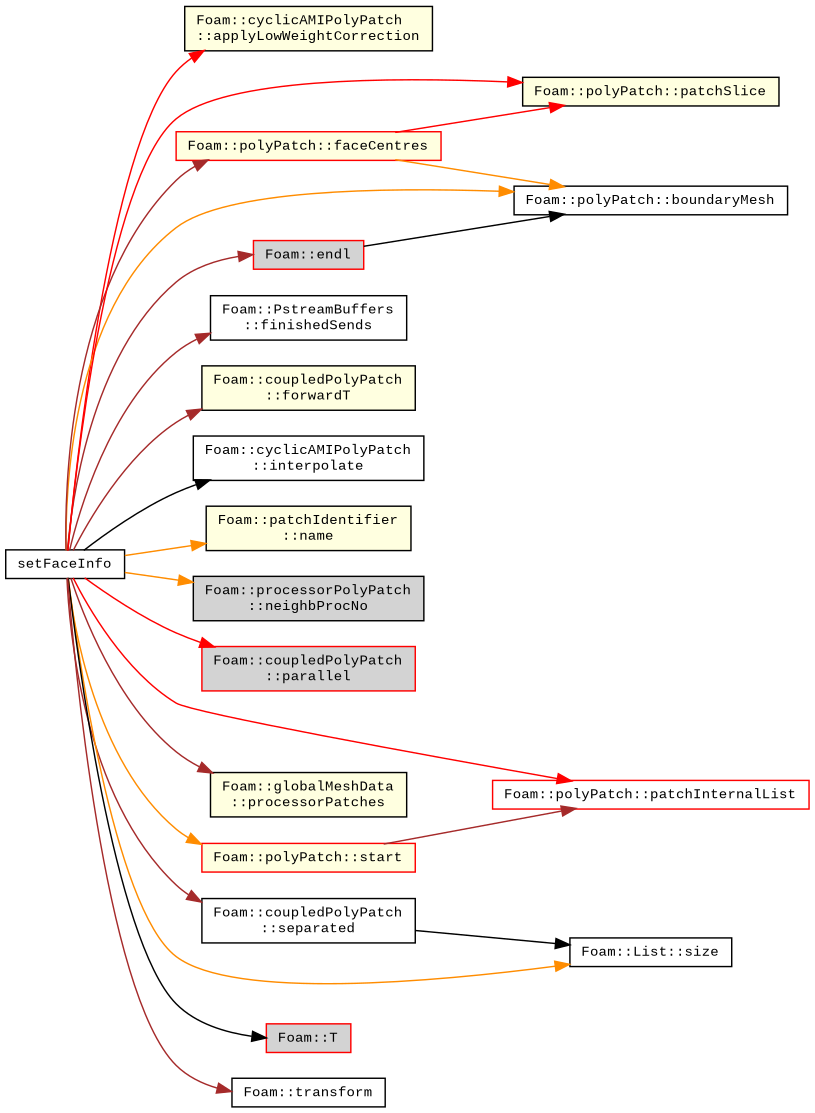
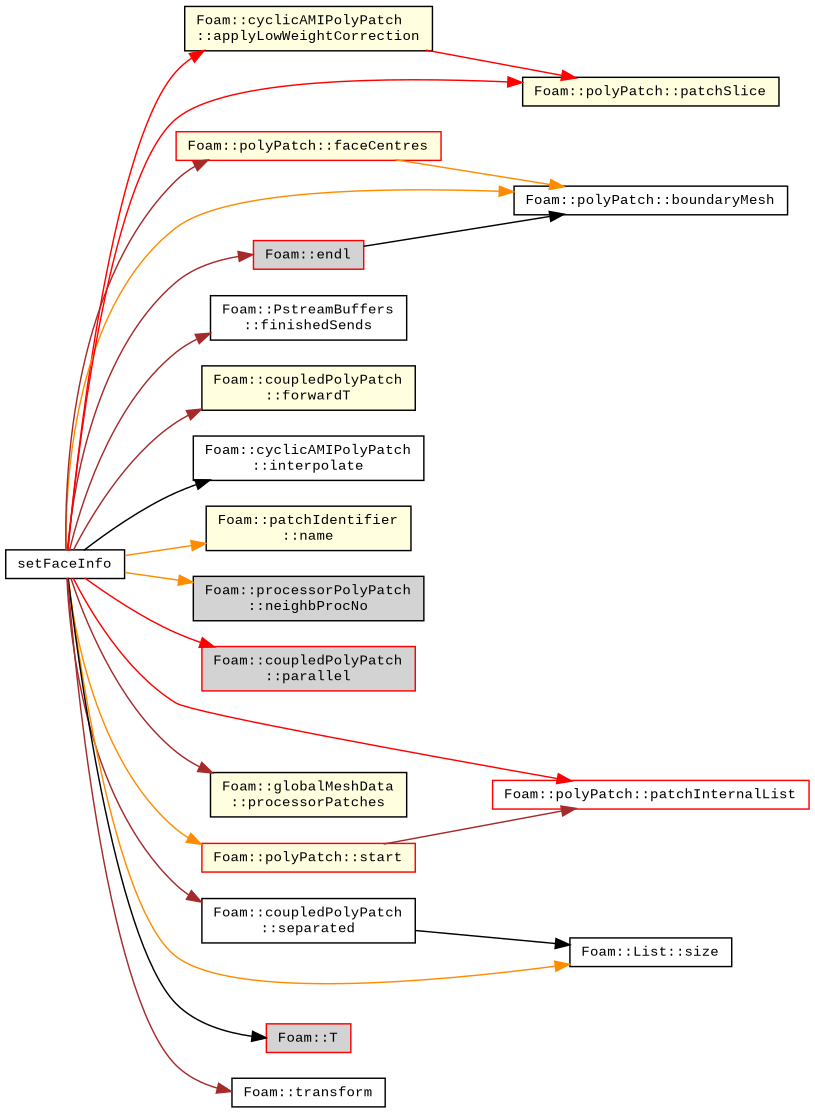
(473, 120) -> (494, 63)
